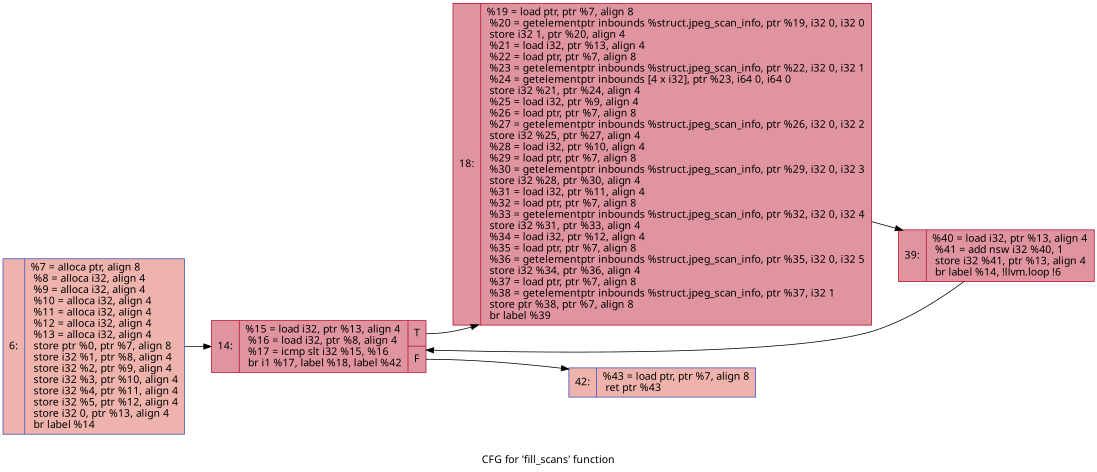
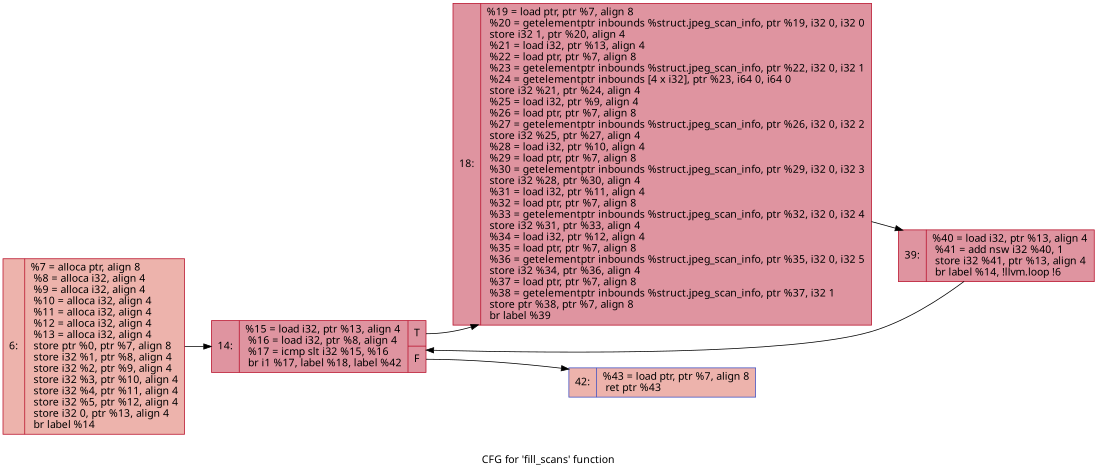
(94, 346) -> (94, 346)
